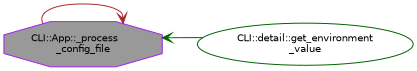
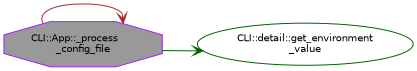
(188, 38) -> (177, 51)
